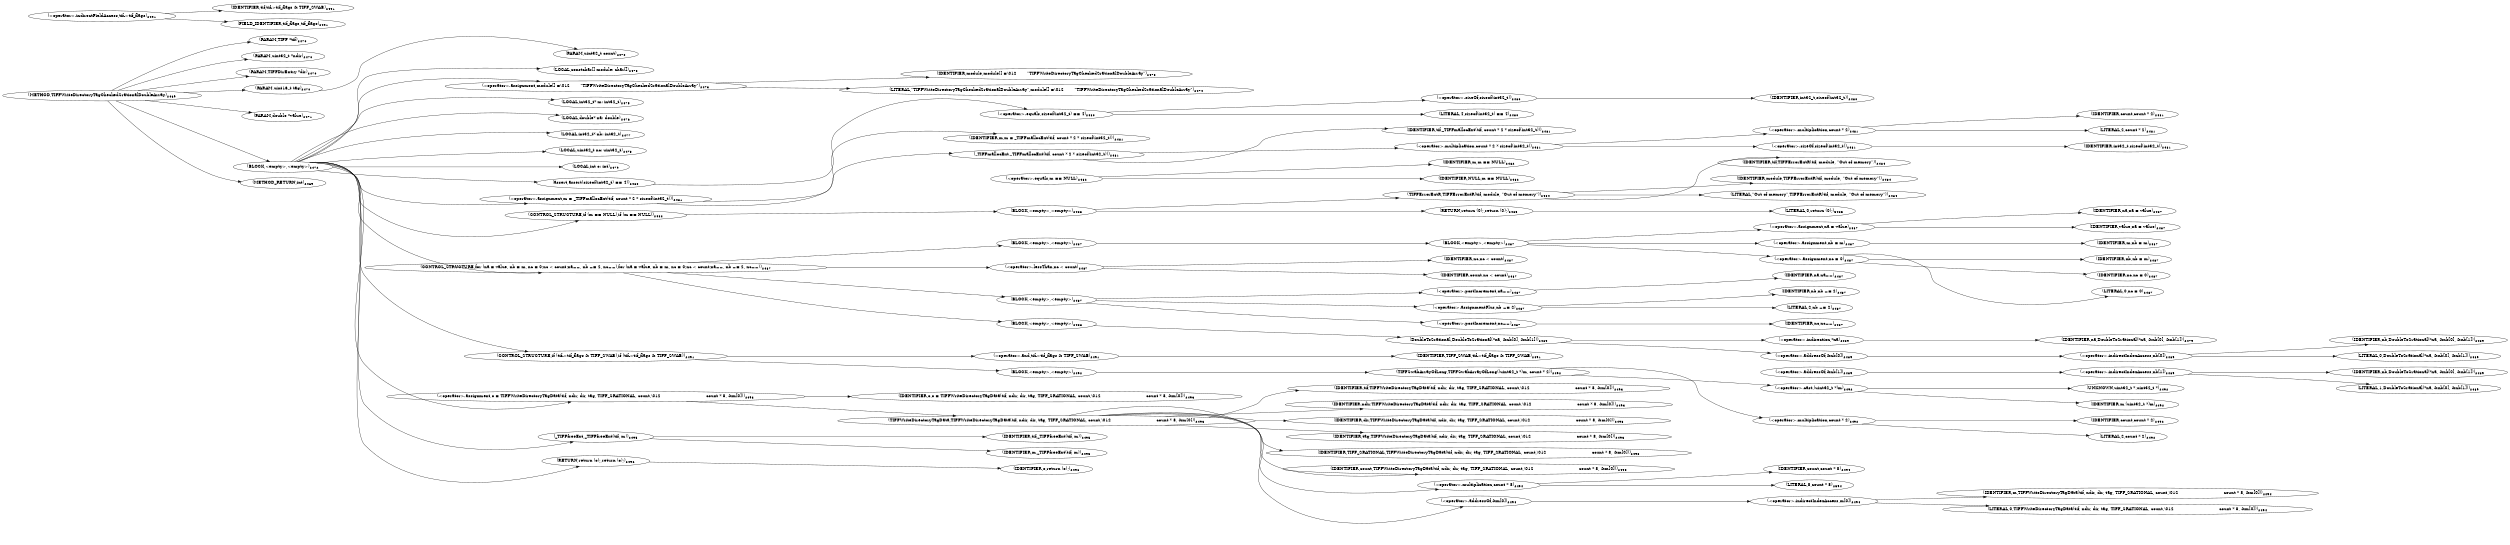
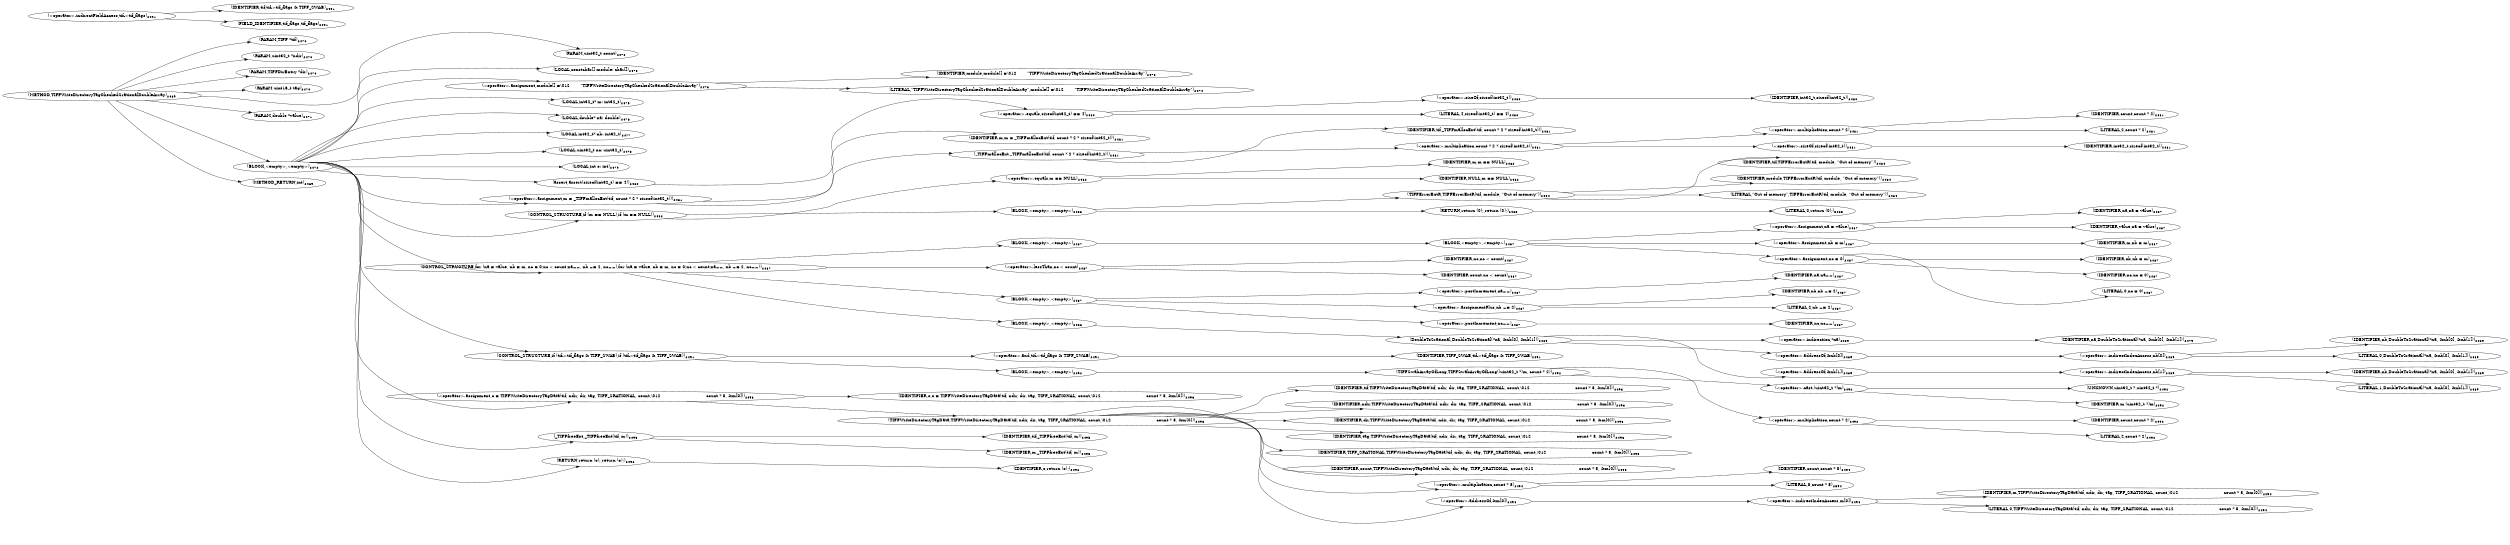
(439, 39) -> (376, 56)
none -> (829, 207)
none -> (1675, 342)
